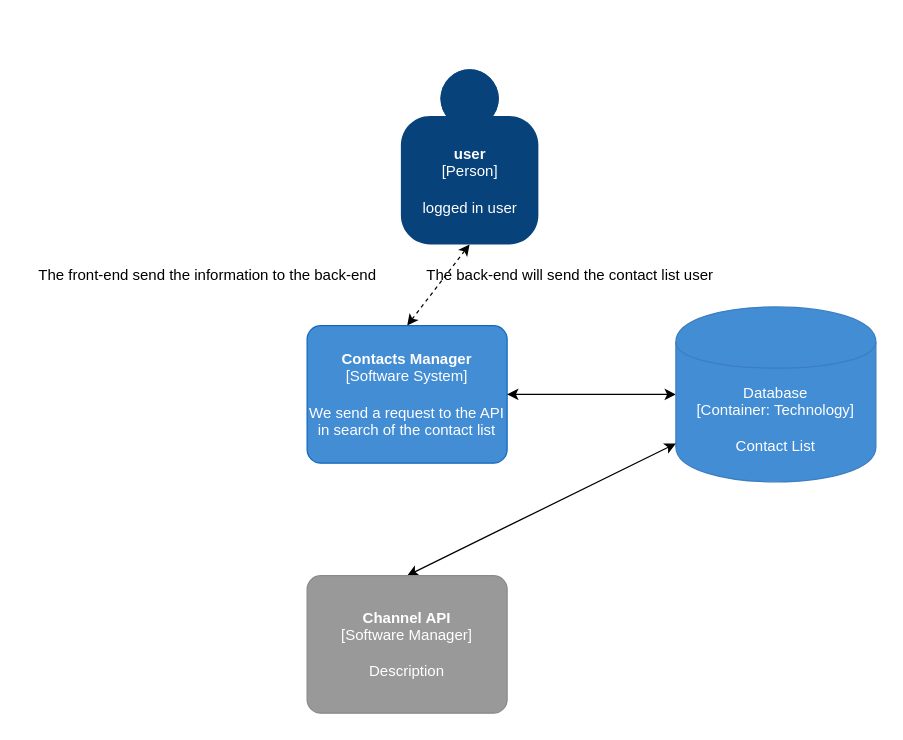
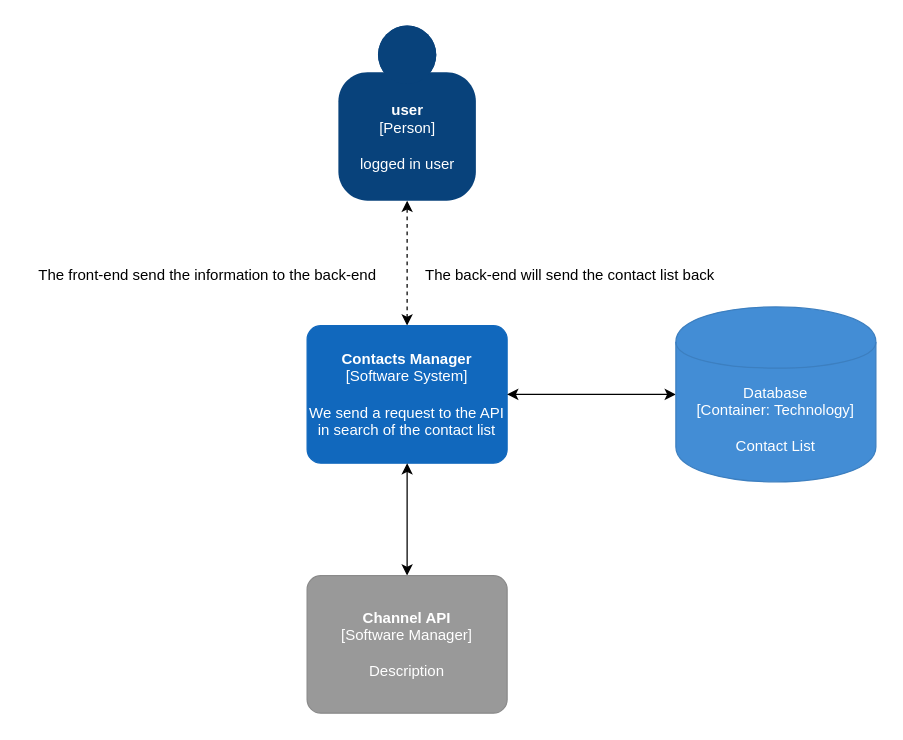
(469, 157) -> (407, 113)
(570, 276) -> (570, 276)
(407, 394) -> (407, 394)
(541, 510) -> (407, 519)
